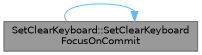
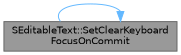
(101, 36) -> (90, 36)
